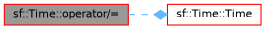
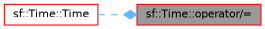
(141, 15) -> (111, 15)
